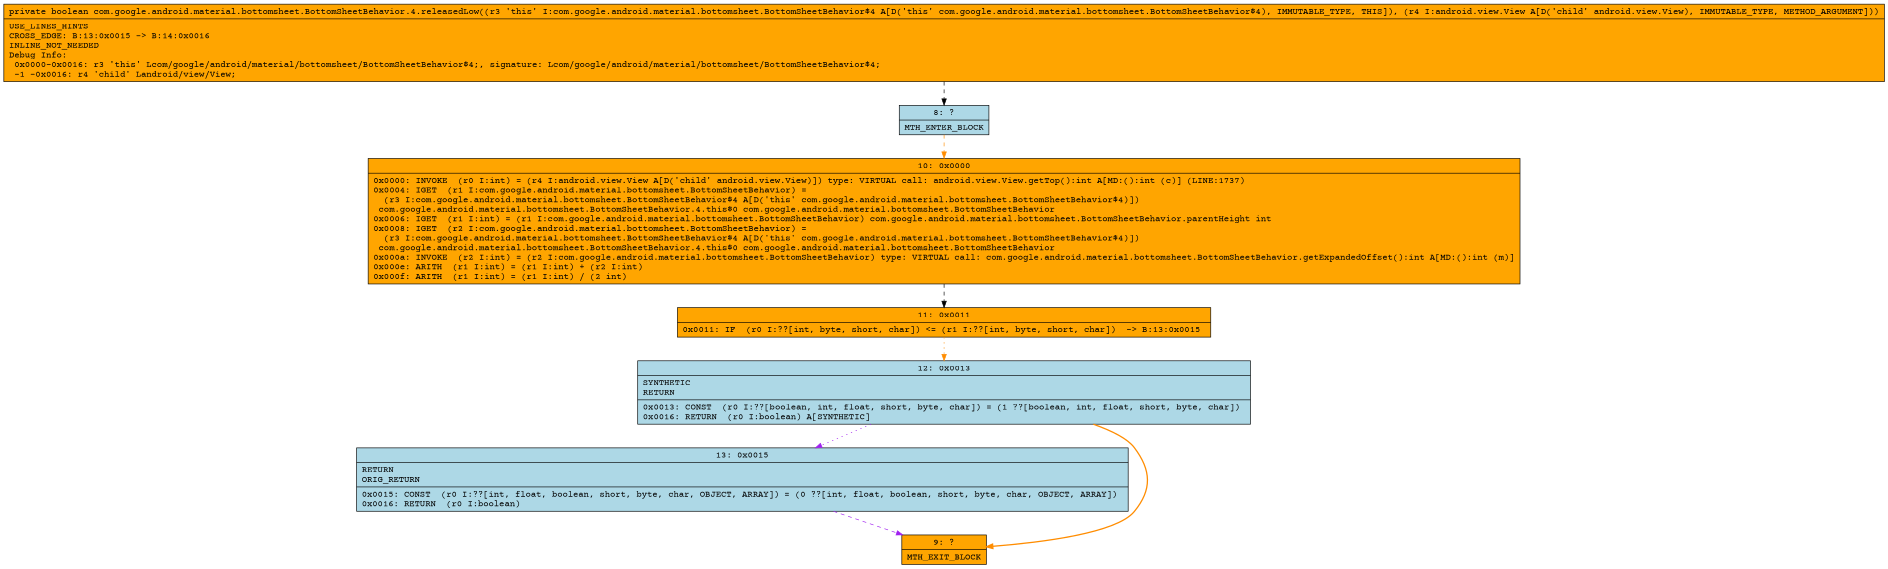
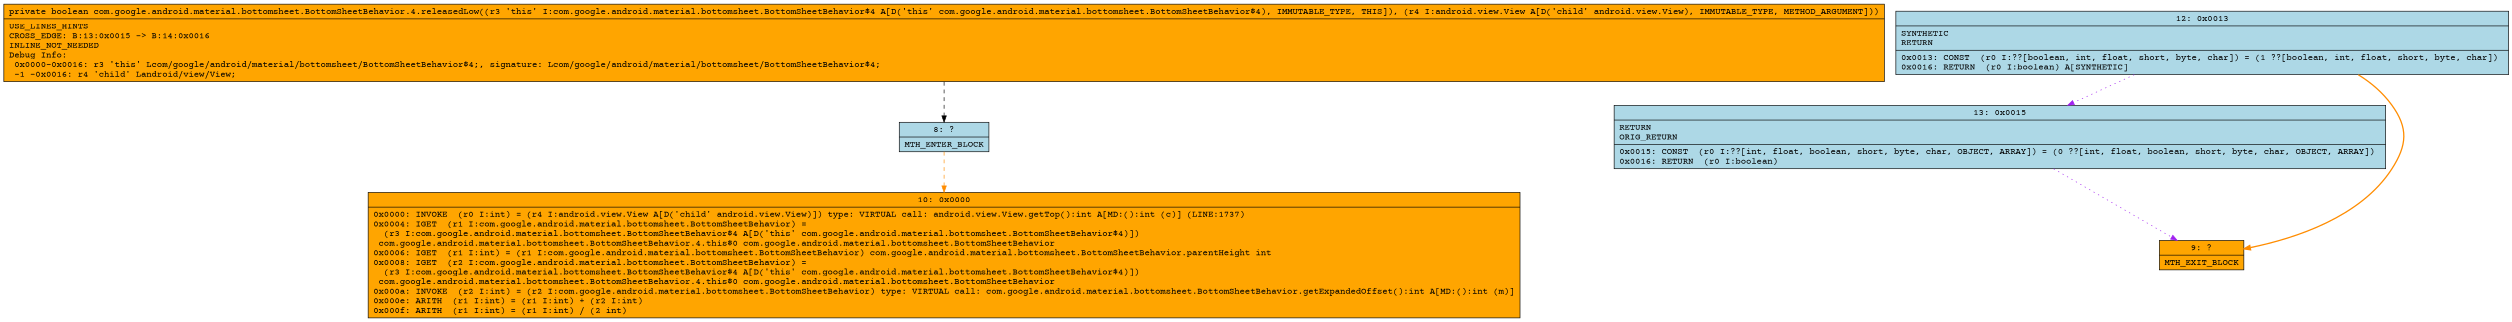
(944, 322) -> none
(865, 522) -> (2113, 203)
